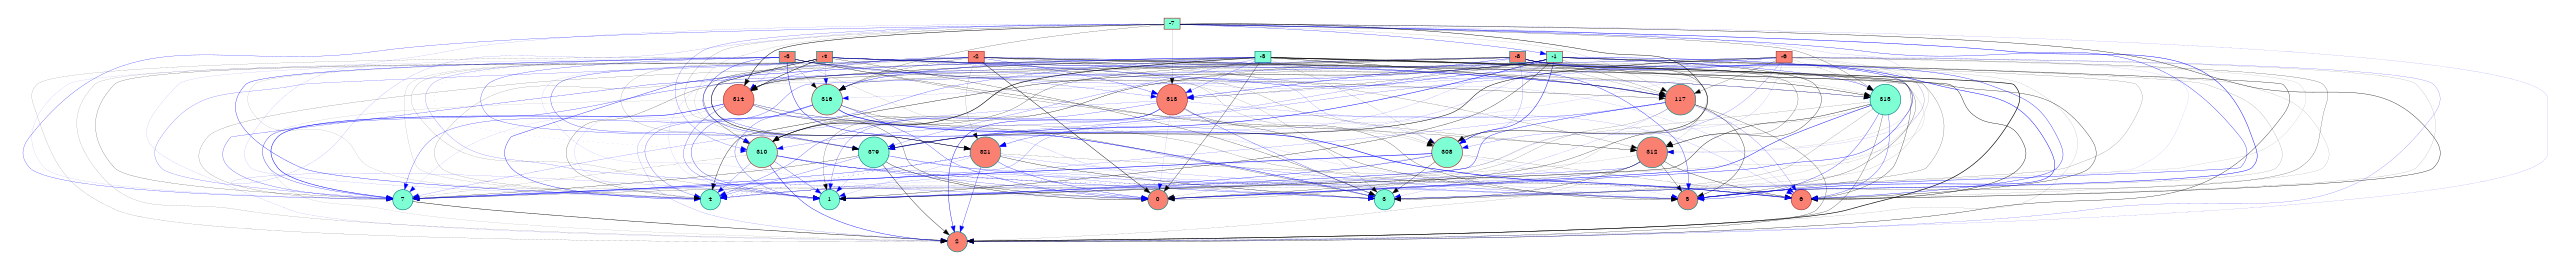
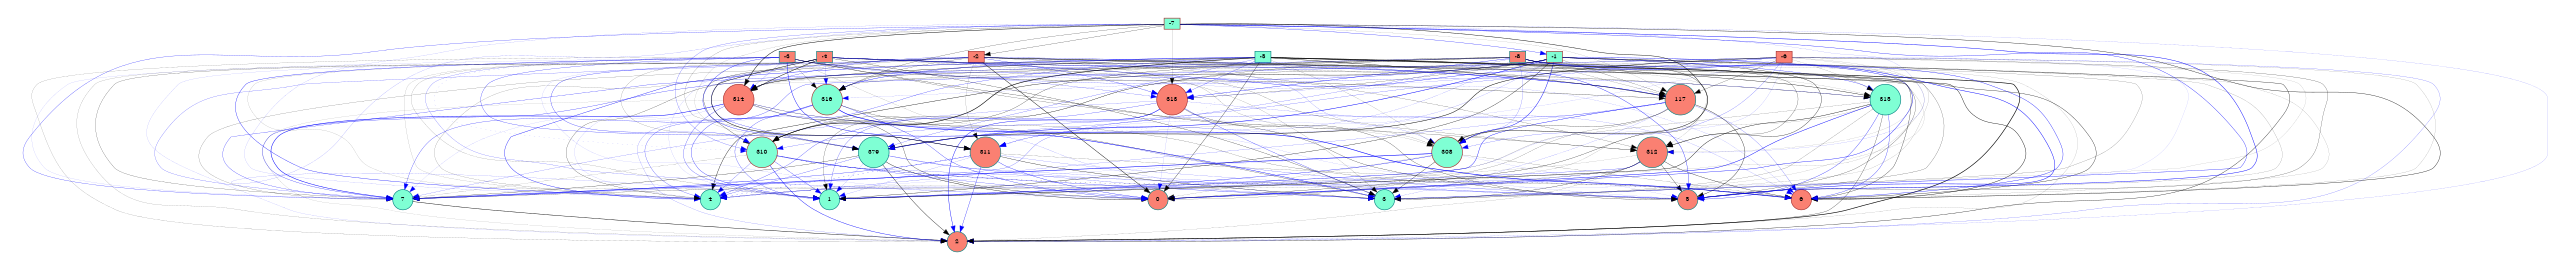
(1529, 33) -> (1077, 40)
(985, 152) -> (985, 152)
(1489, 236) -> (1567, 126)
